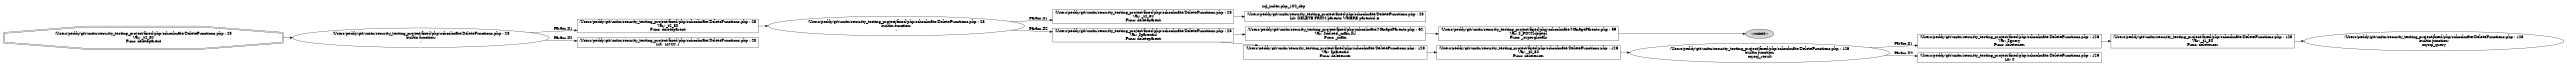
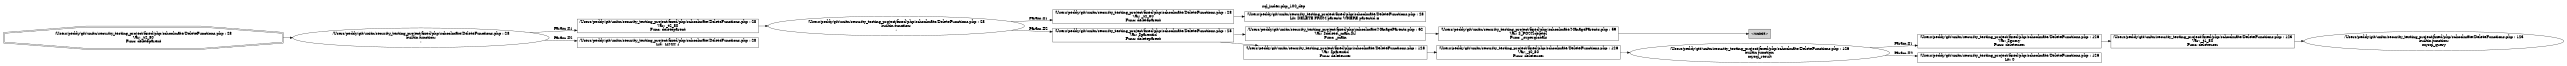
(1760, 34) -> (1760, 34)
